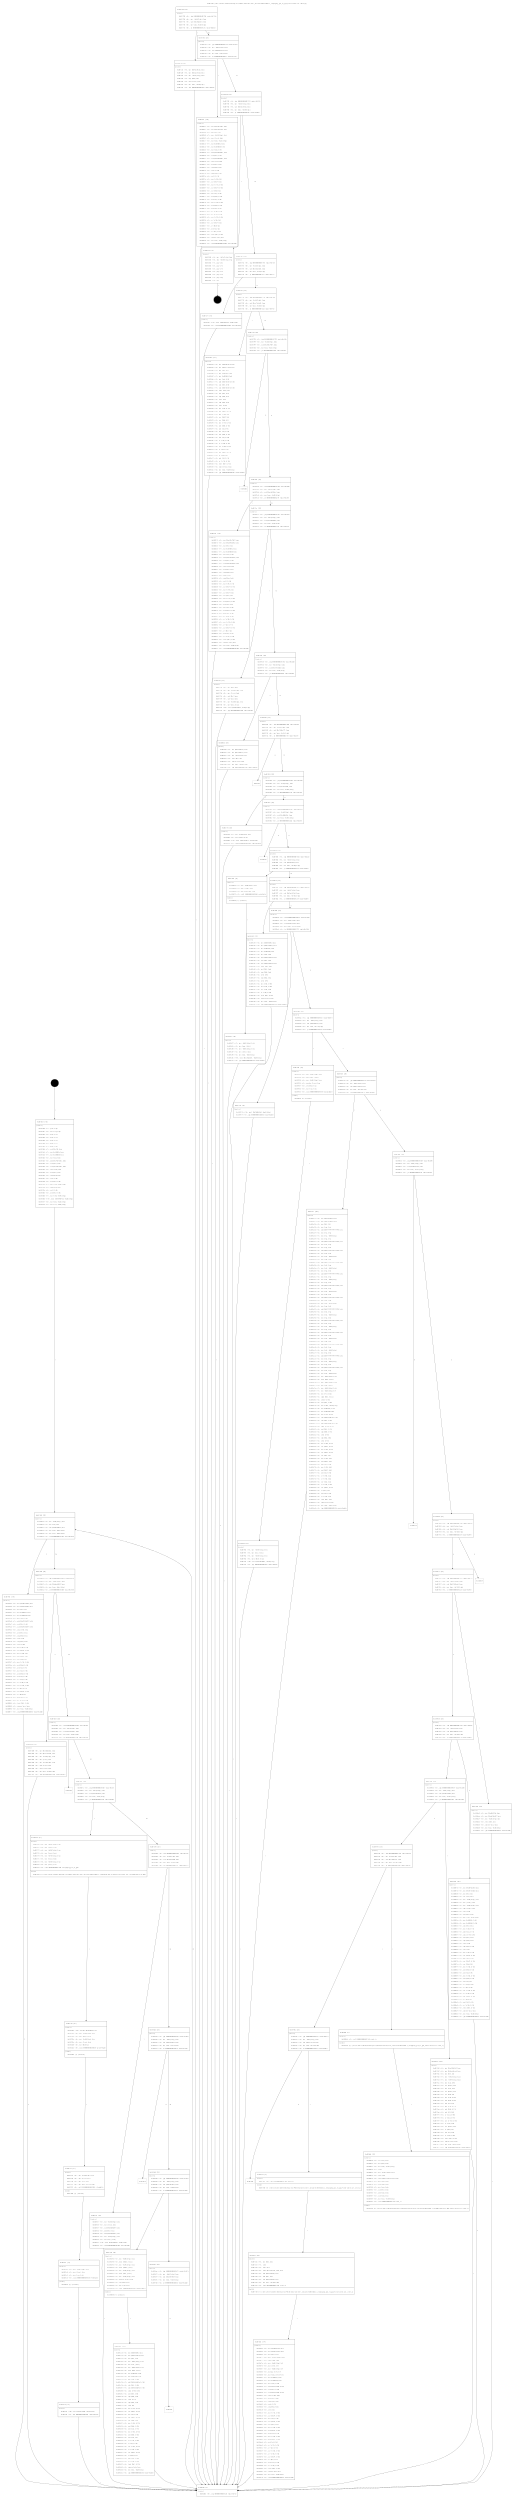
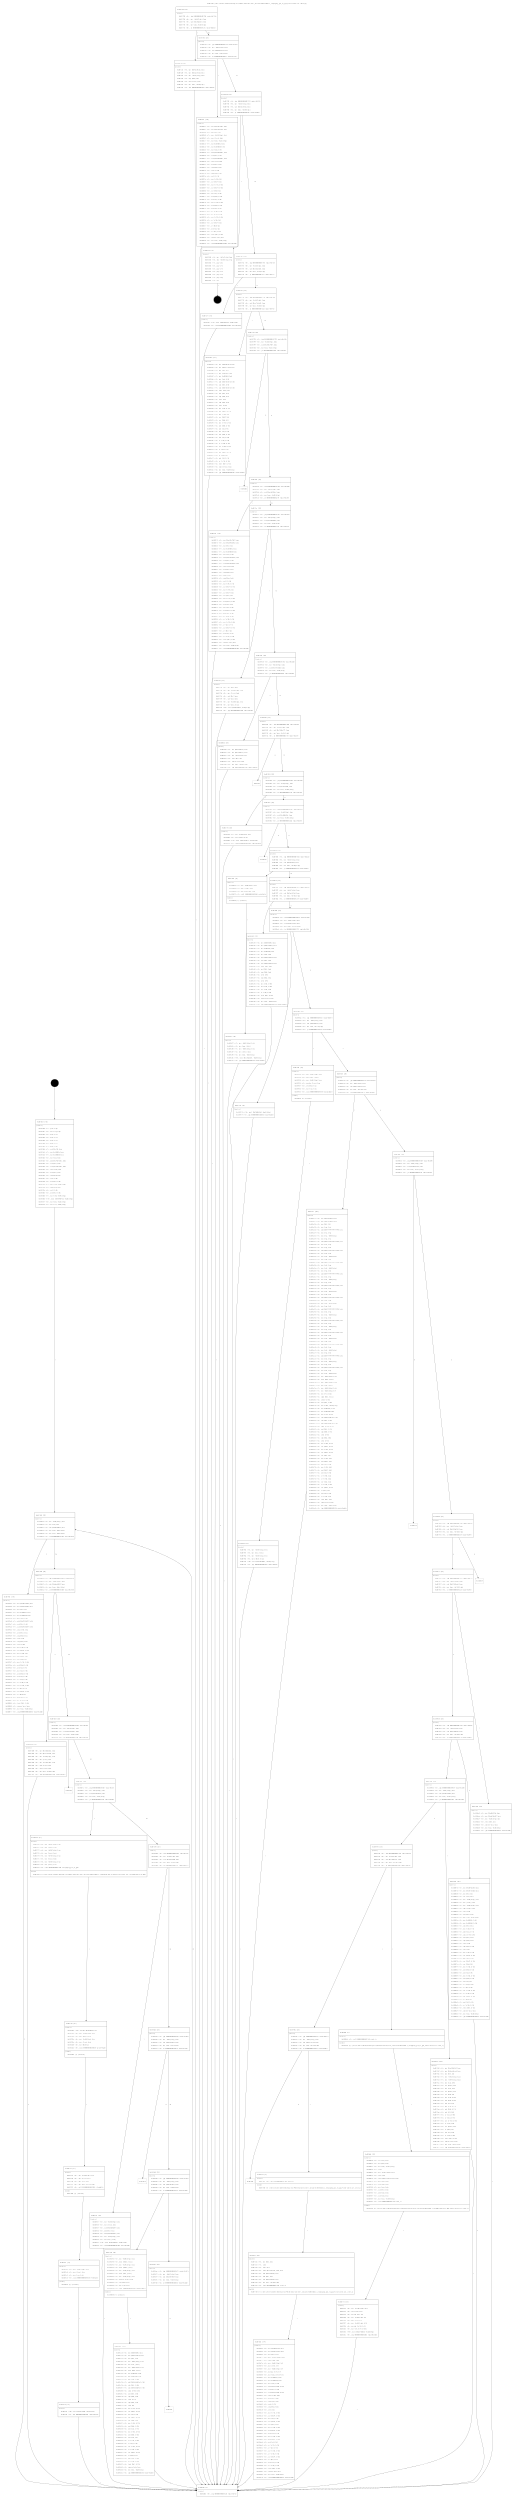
none -> (357, 2318)
